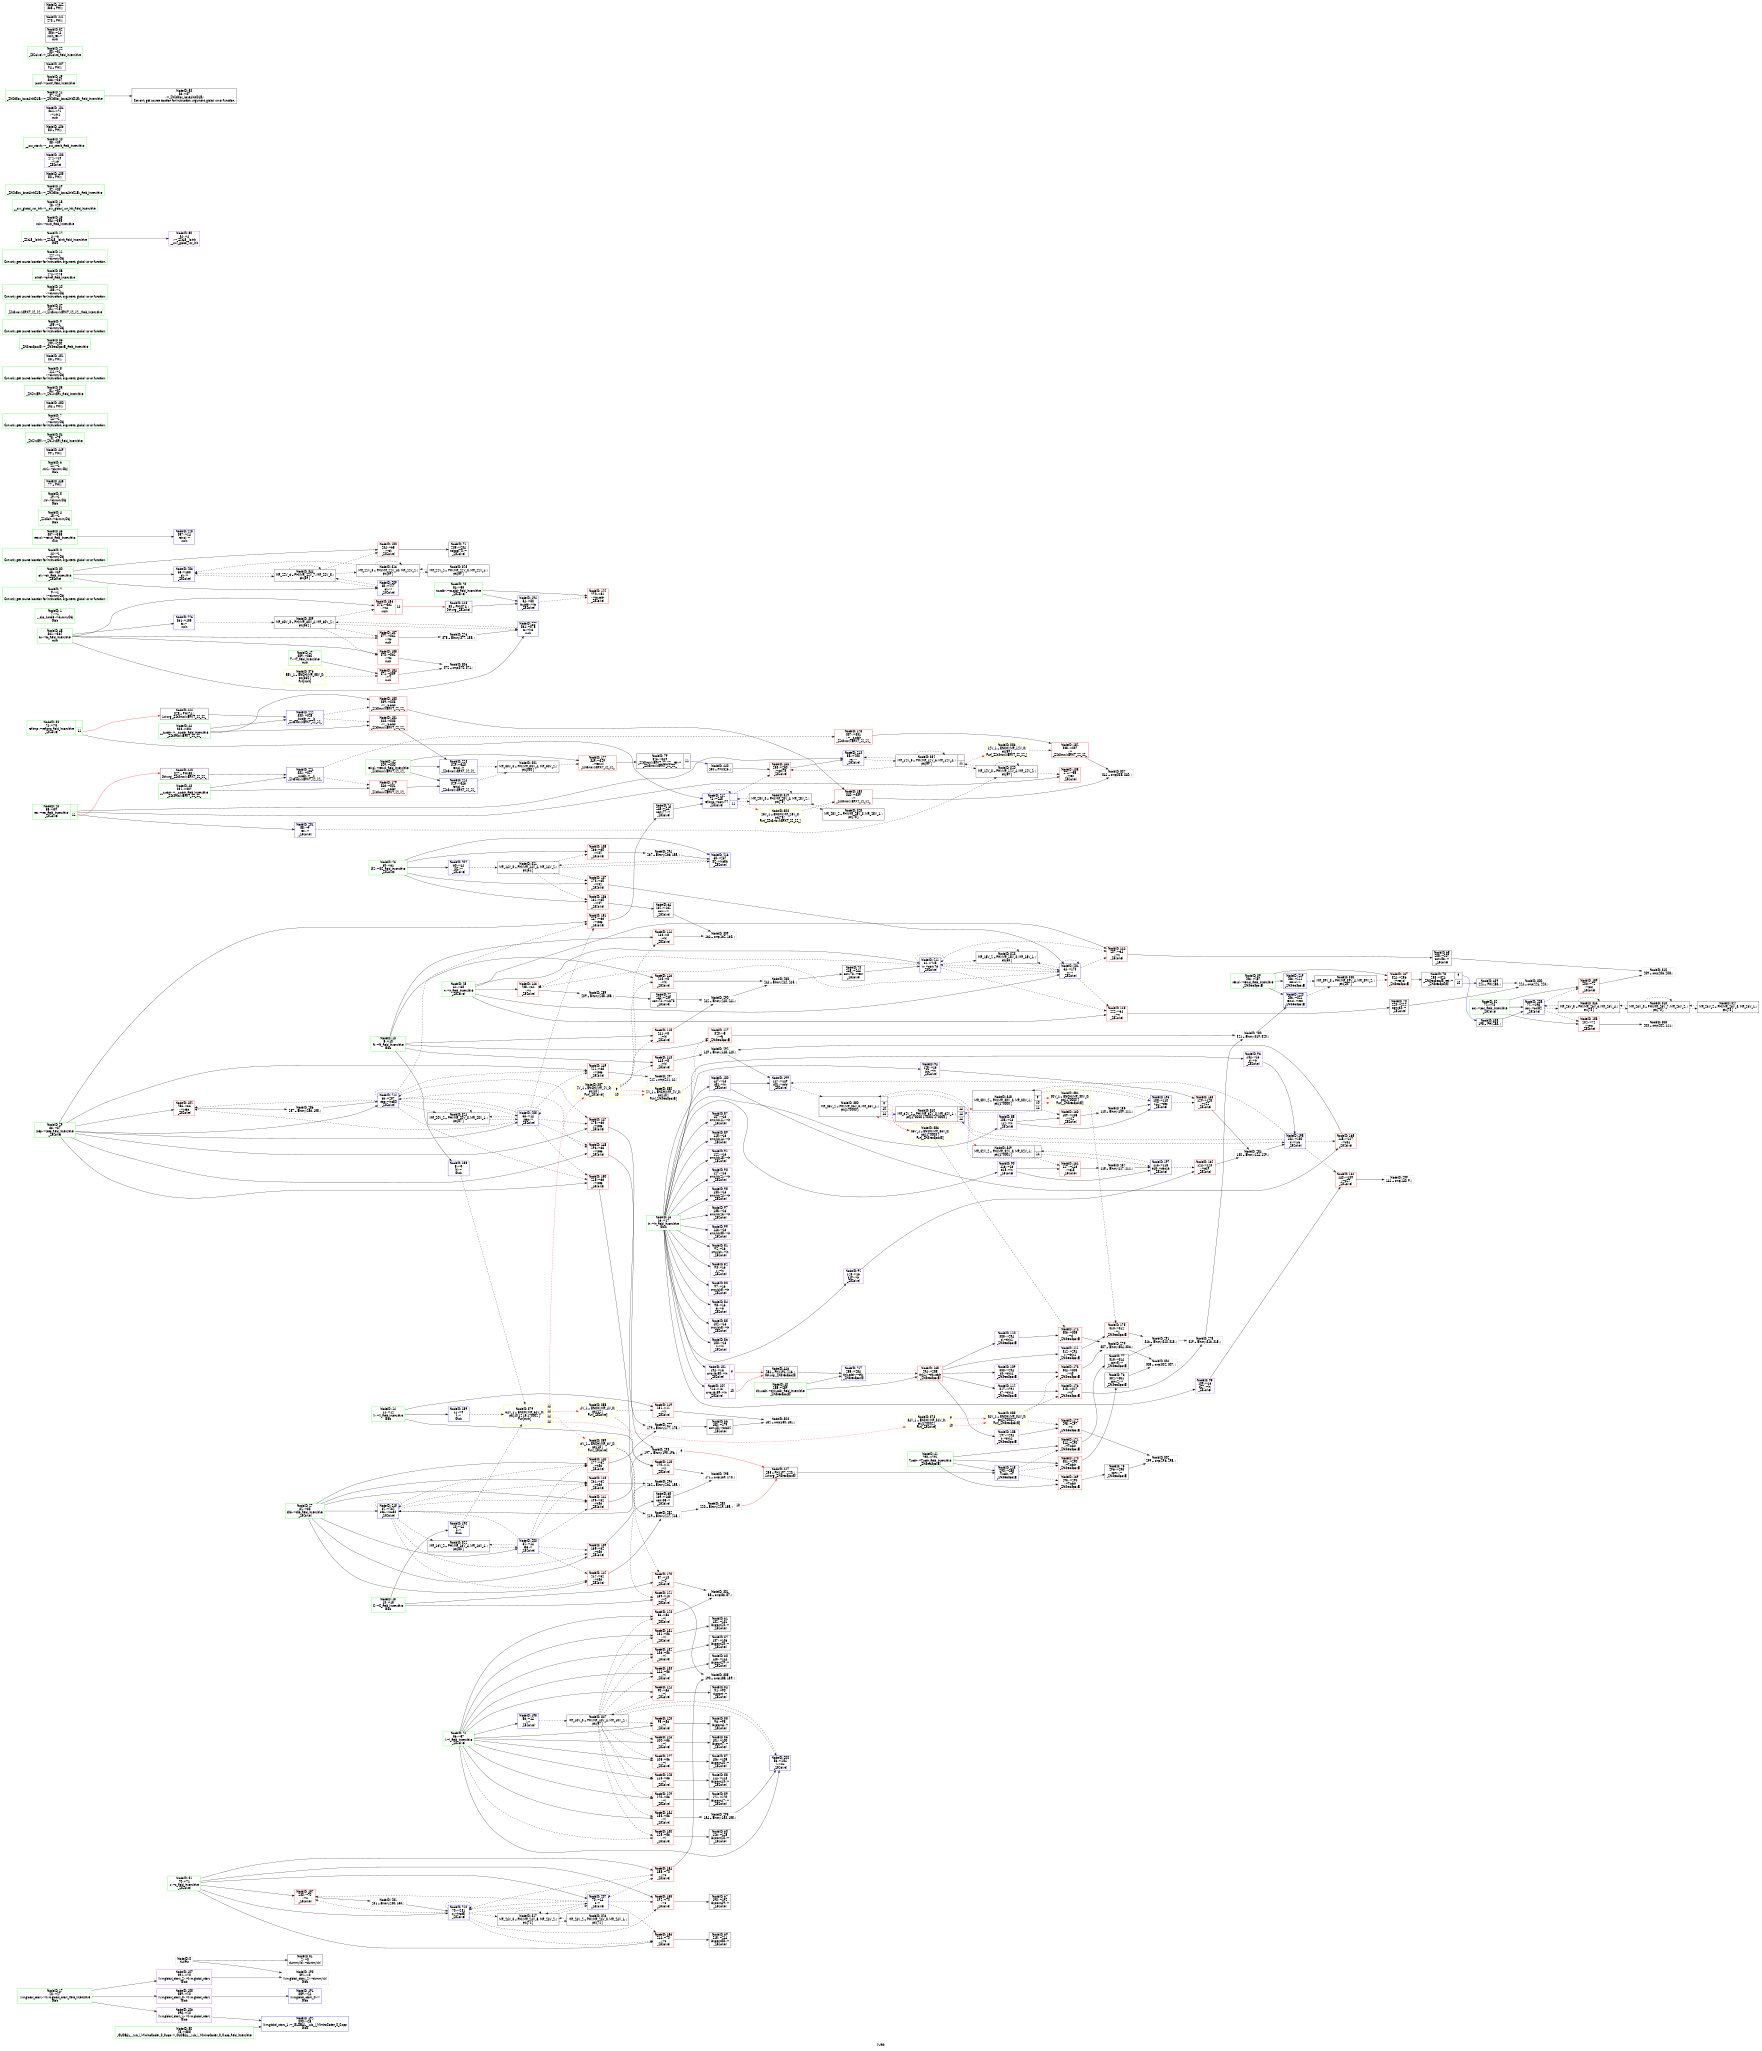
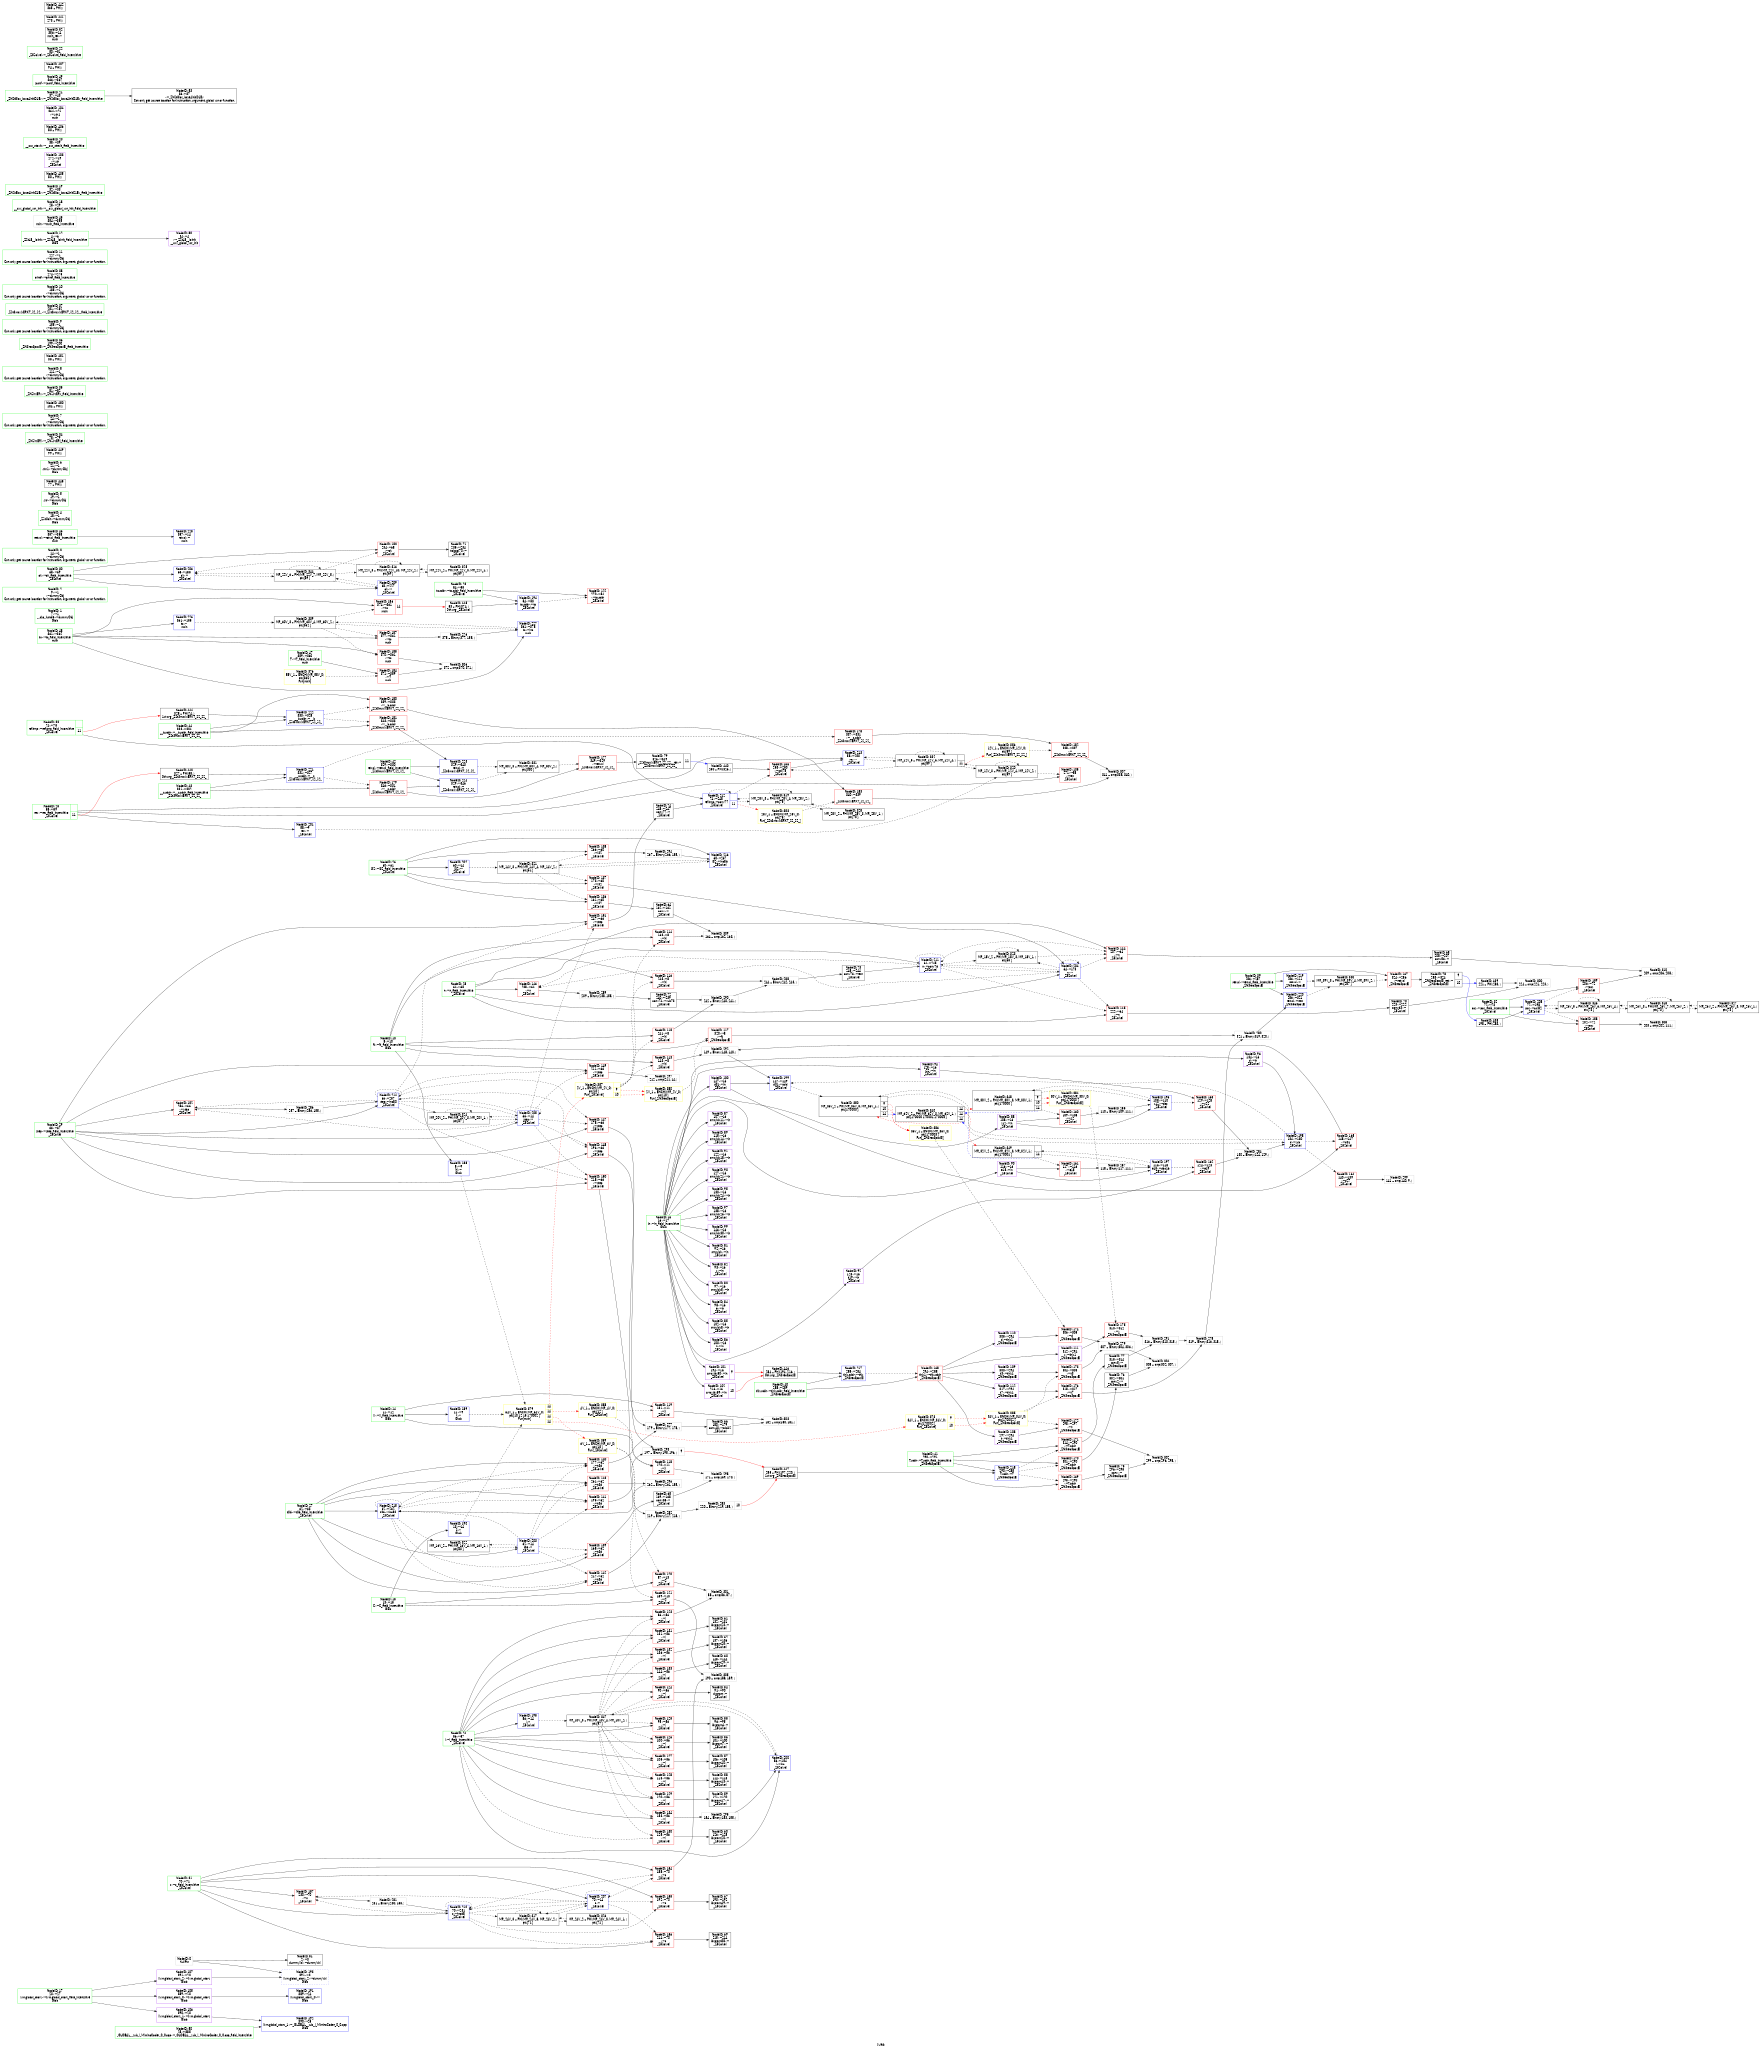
(494, 755) -> (494, 794)
(1042, 967) -> (1071, 955)
(1205, 1386) -> none
